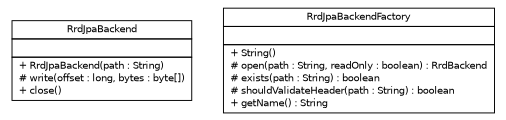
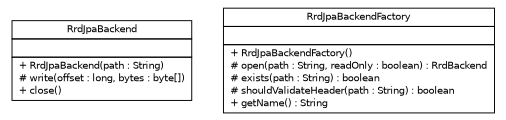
(253, 53) -> (291, 53)
